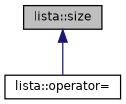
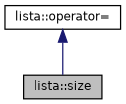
(63, 59) -> (63, 59)
